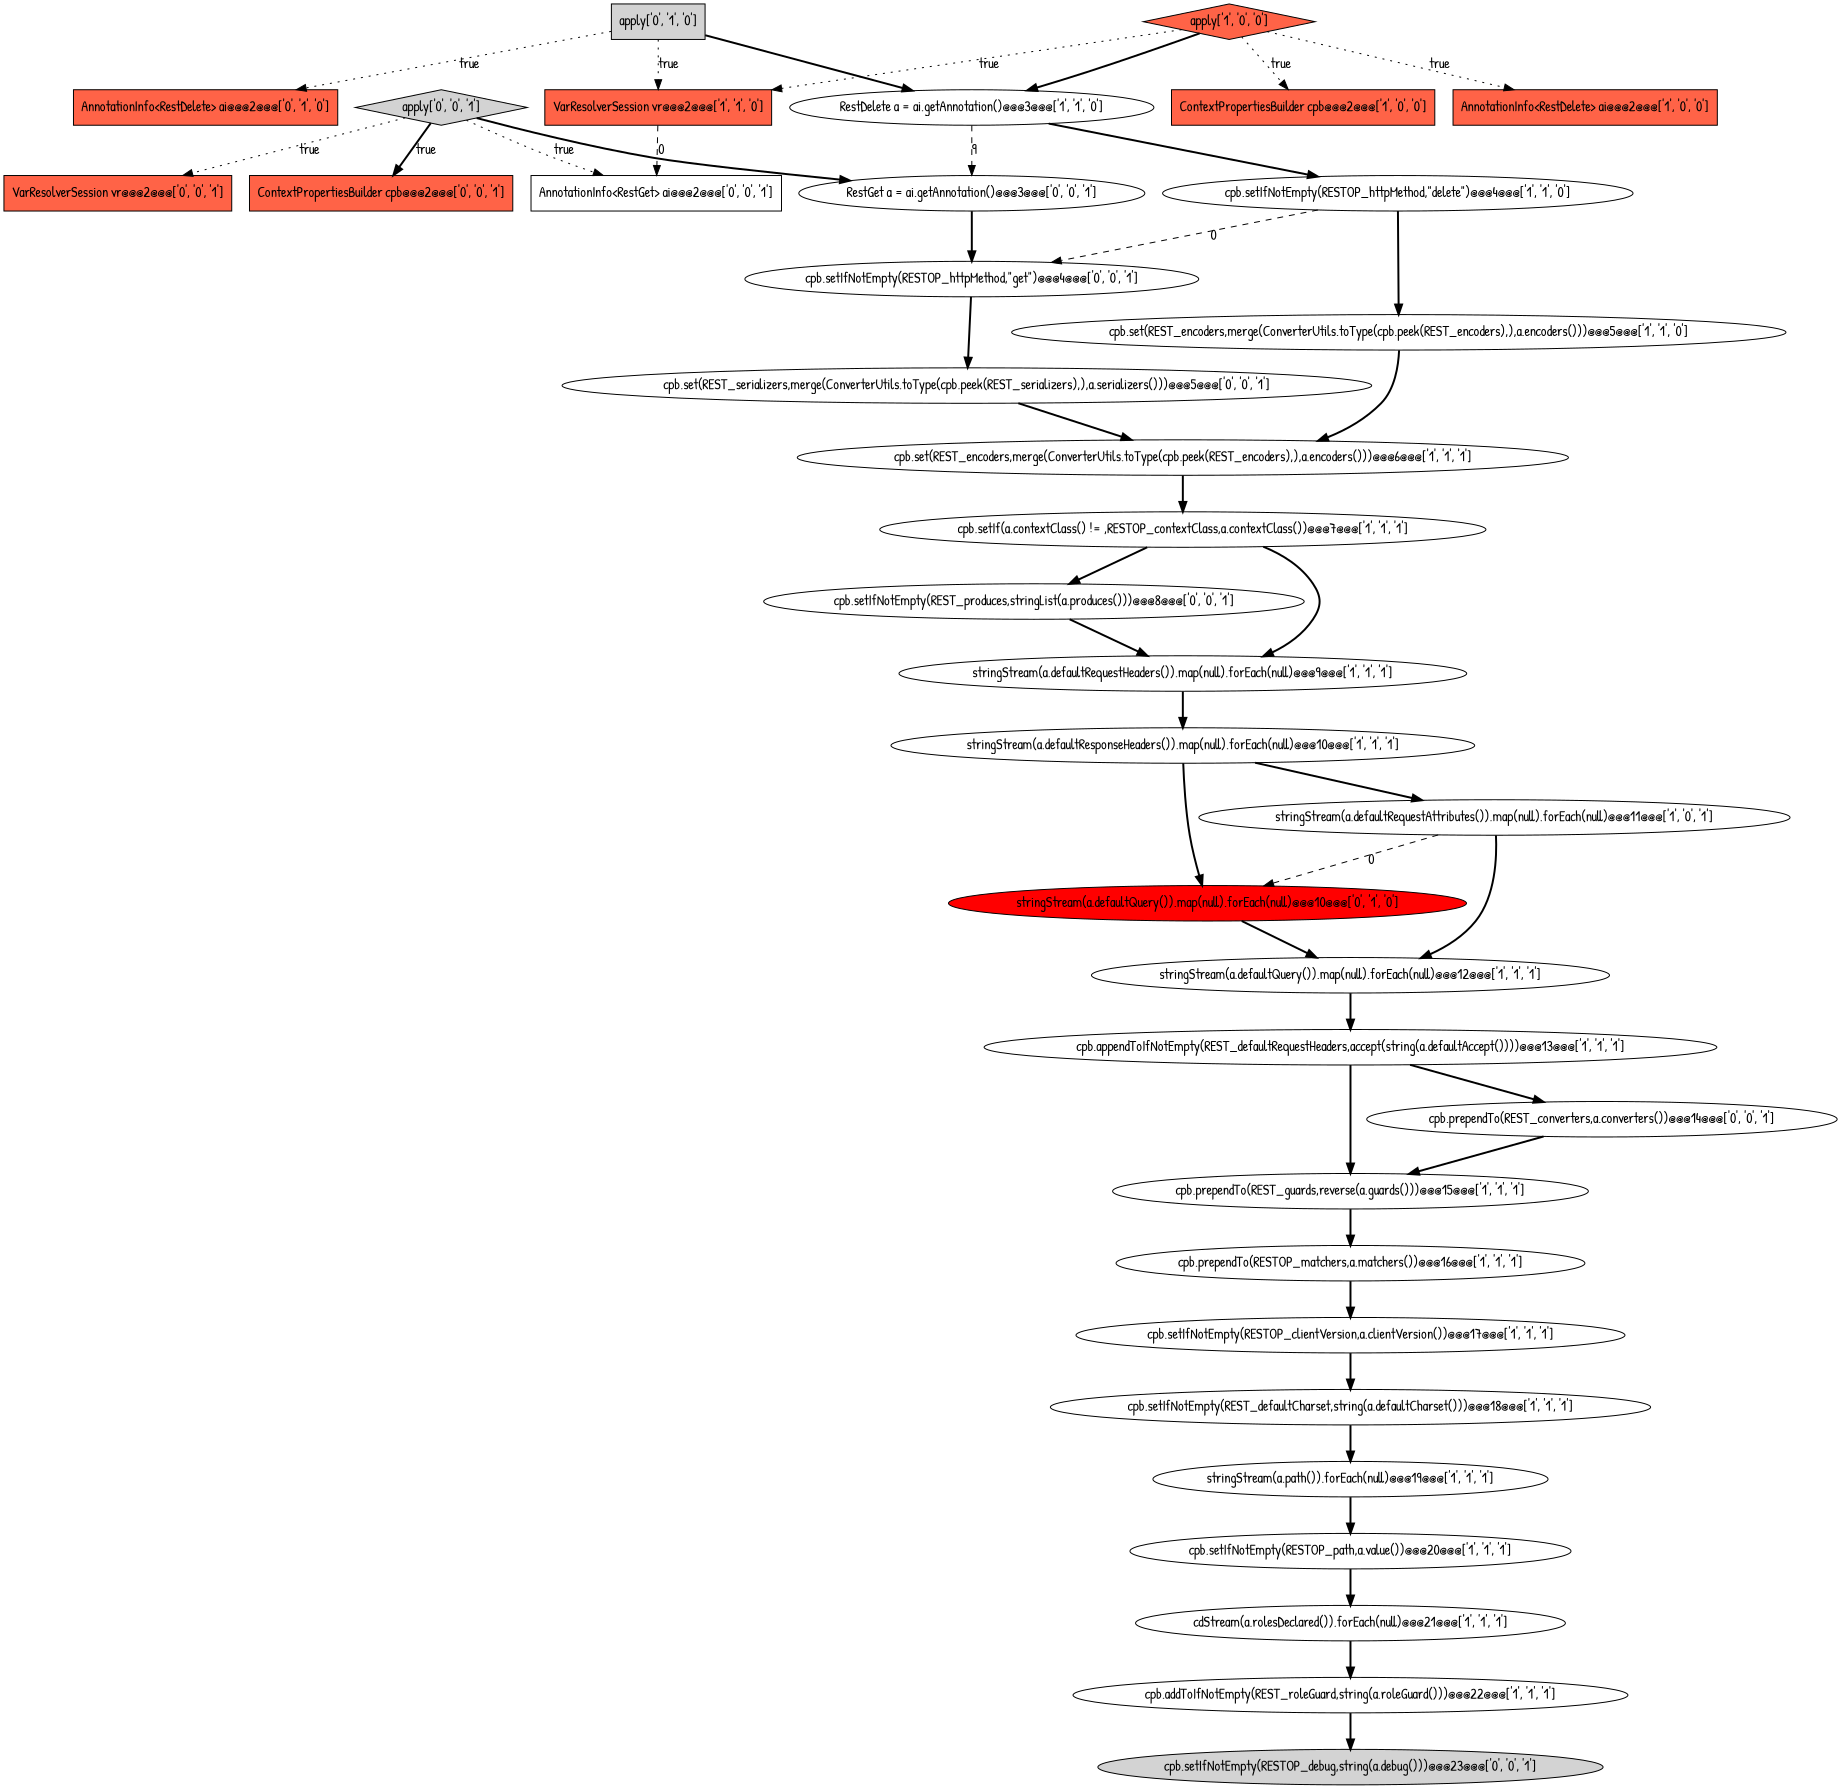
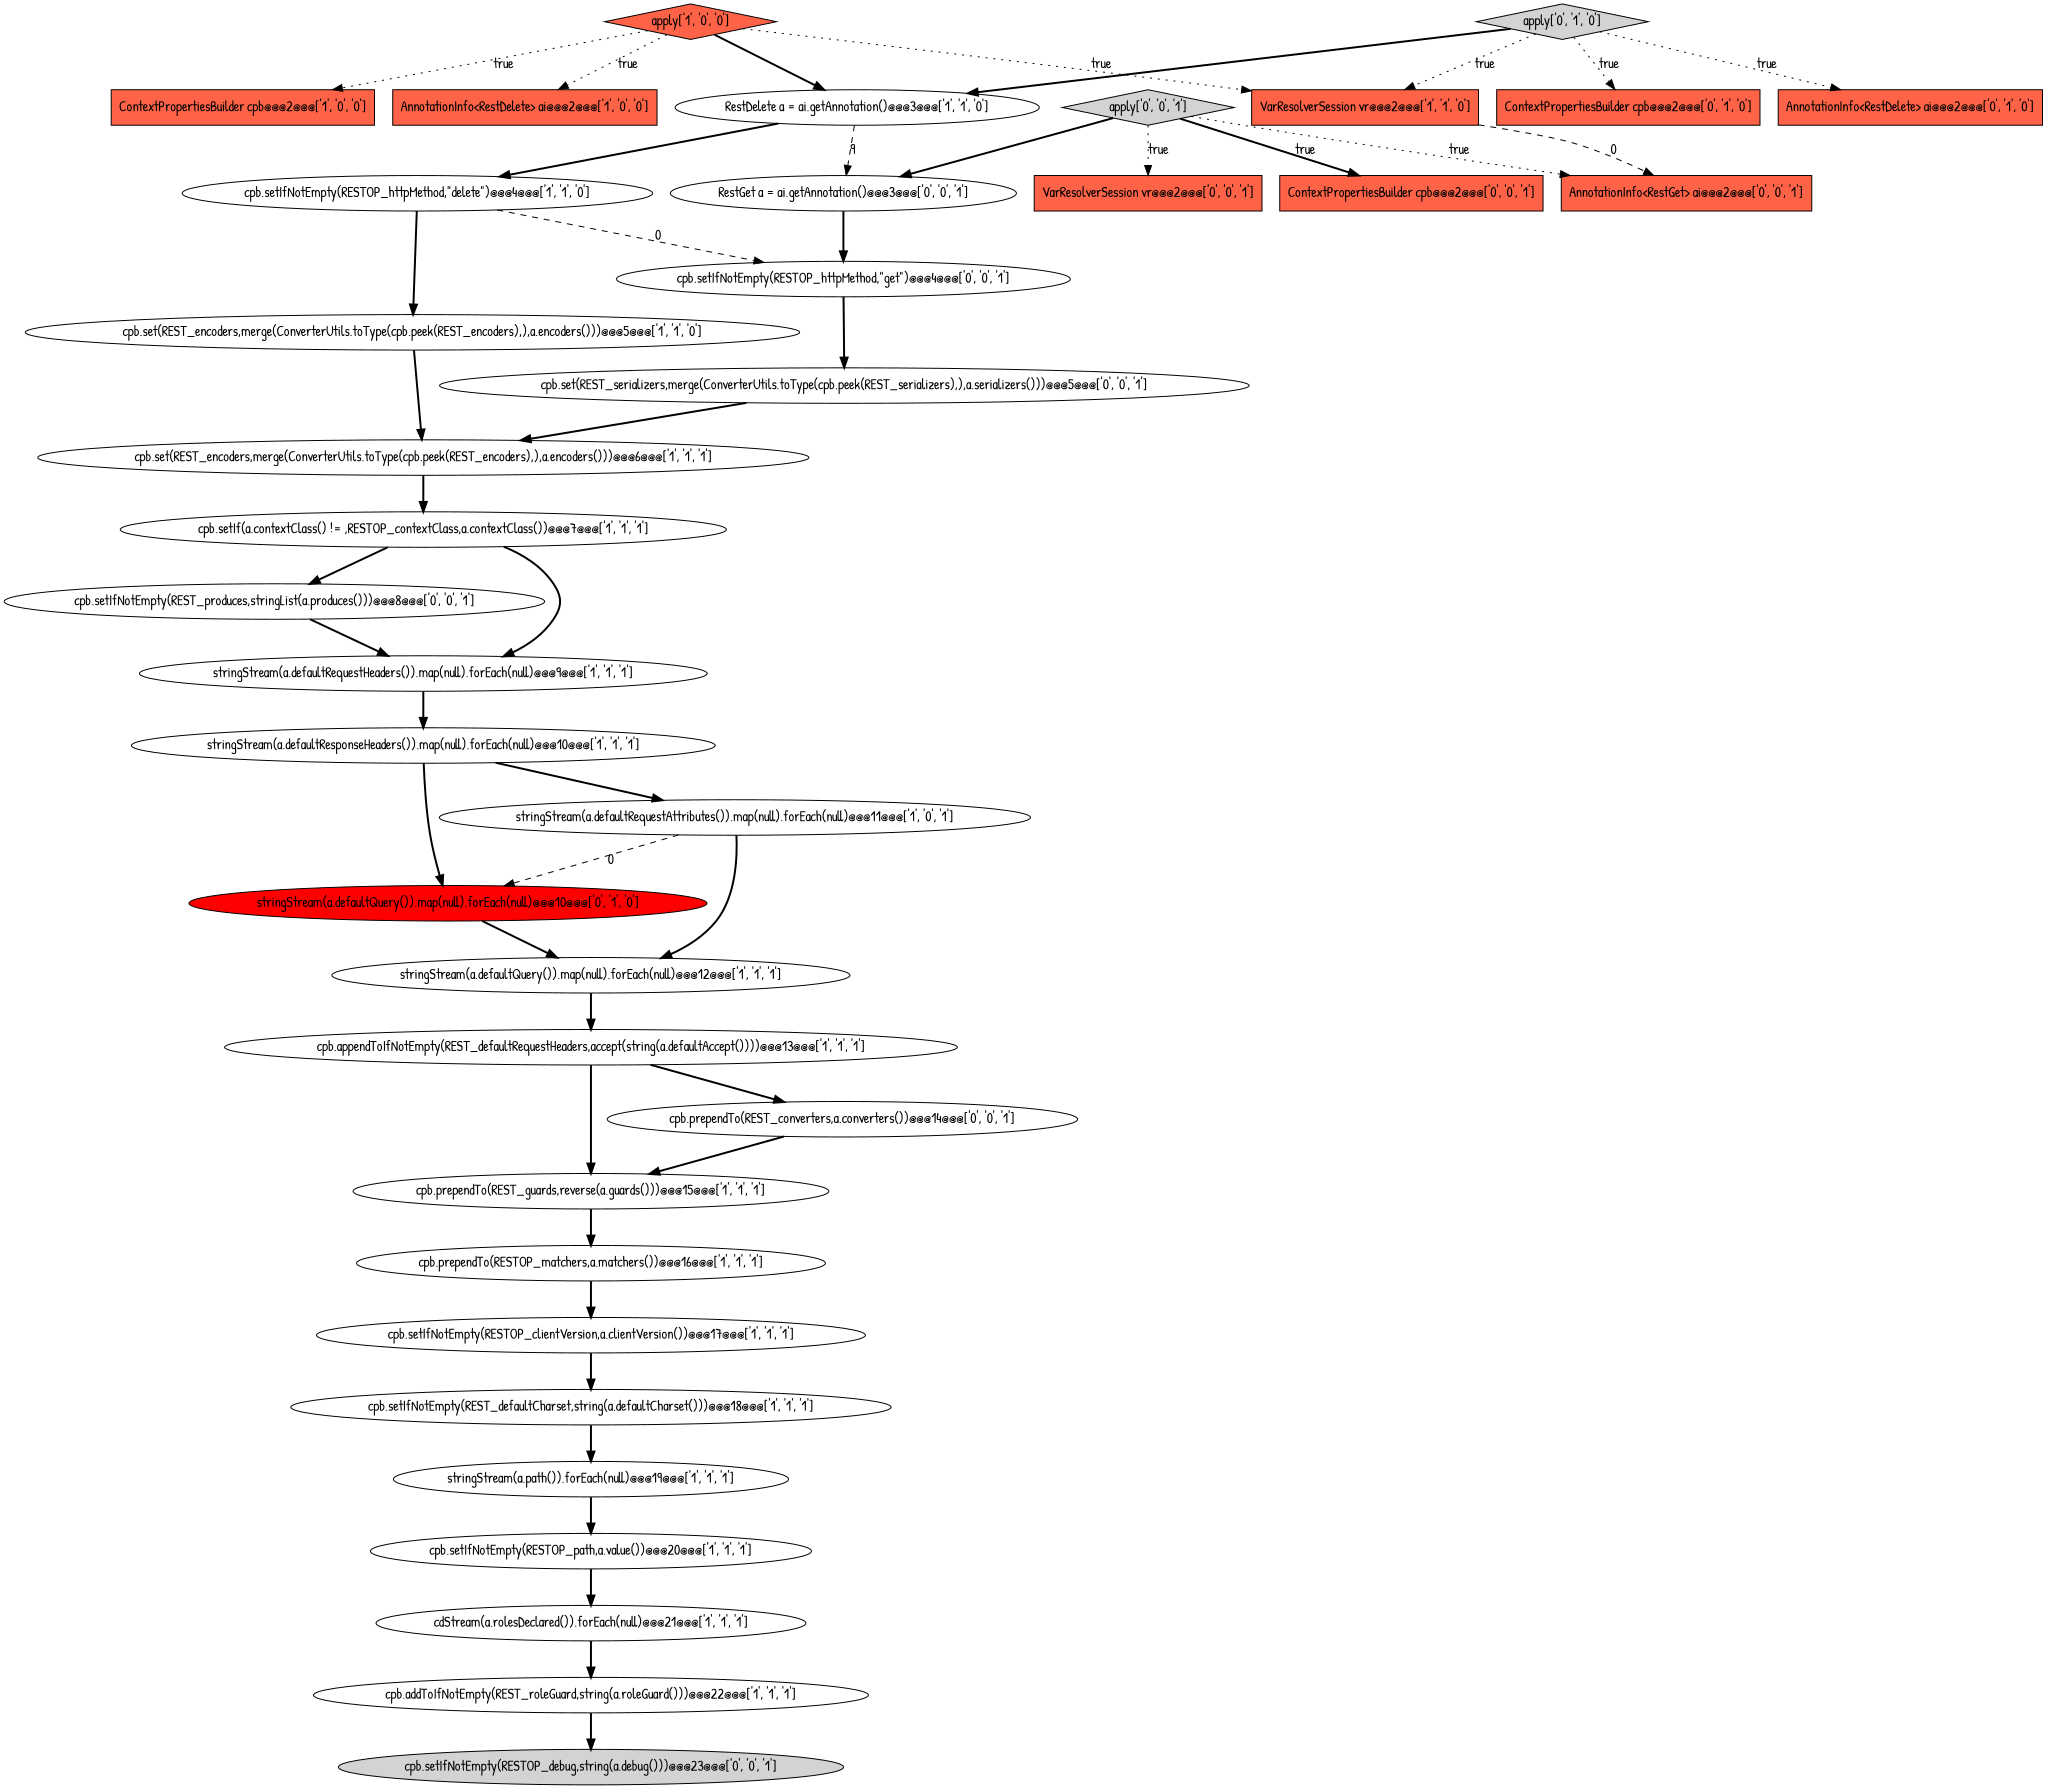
(658, 22) -> (1562, 22)
none -> (1628, 107)
(656, 193) -> (1687, 193)
